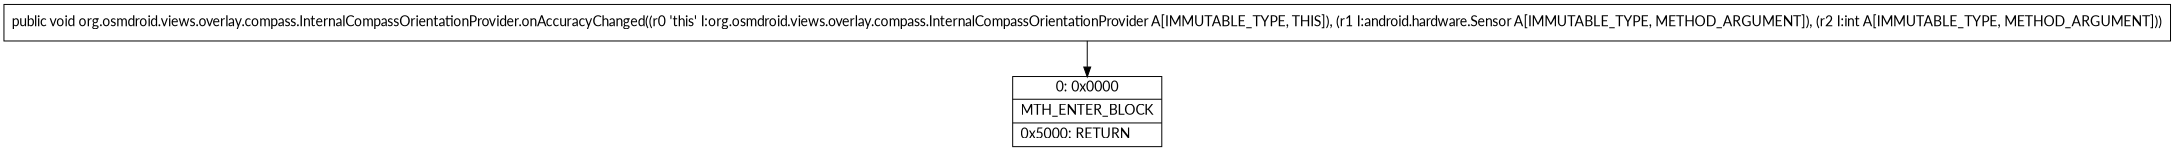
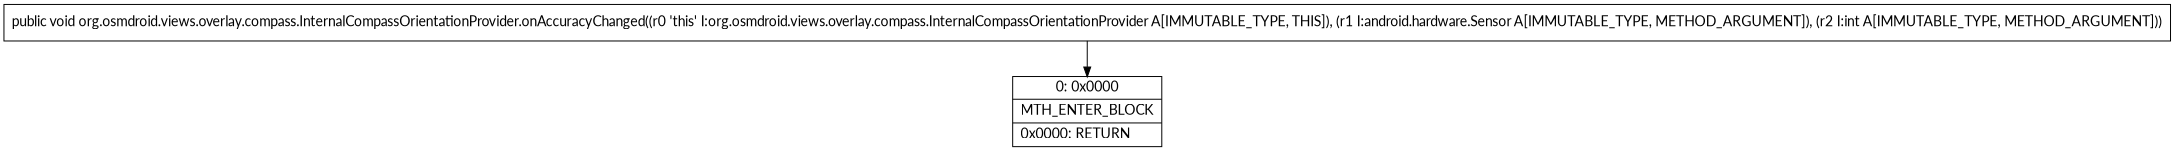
(1081, 134) -> (1081, 134)
